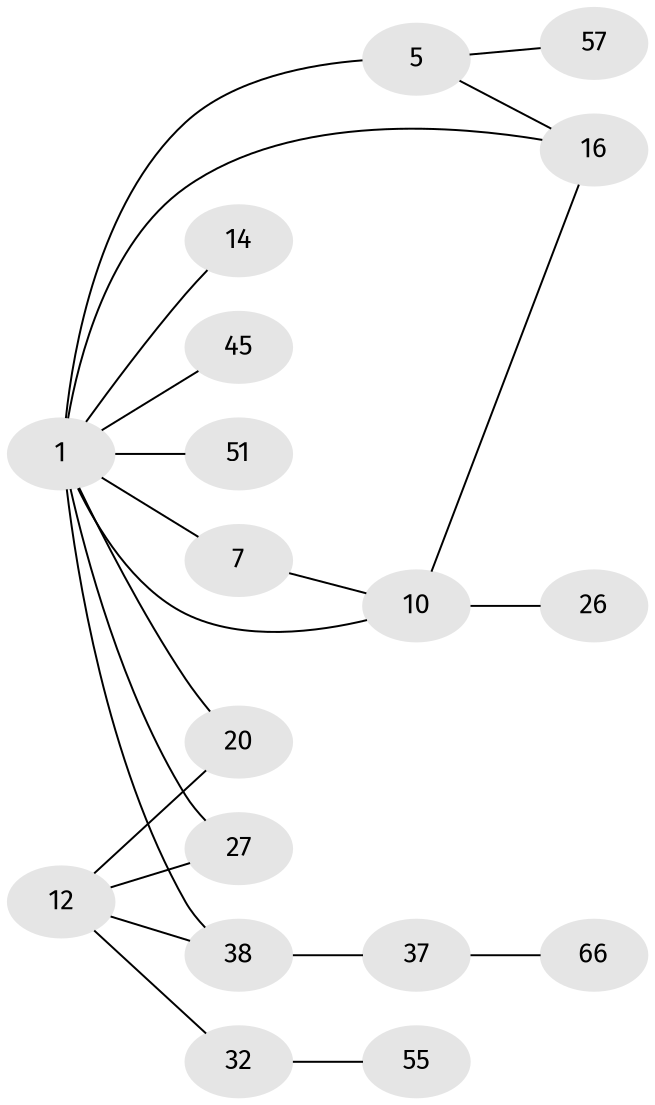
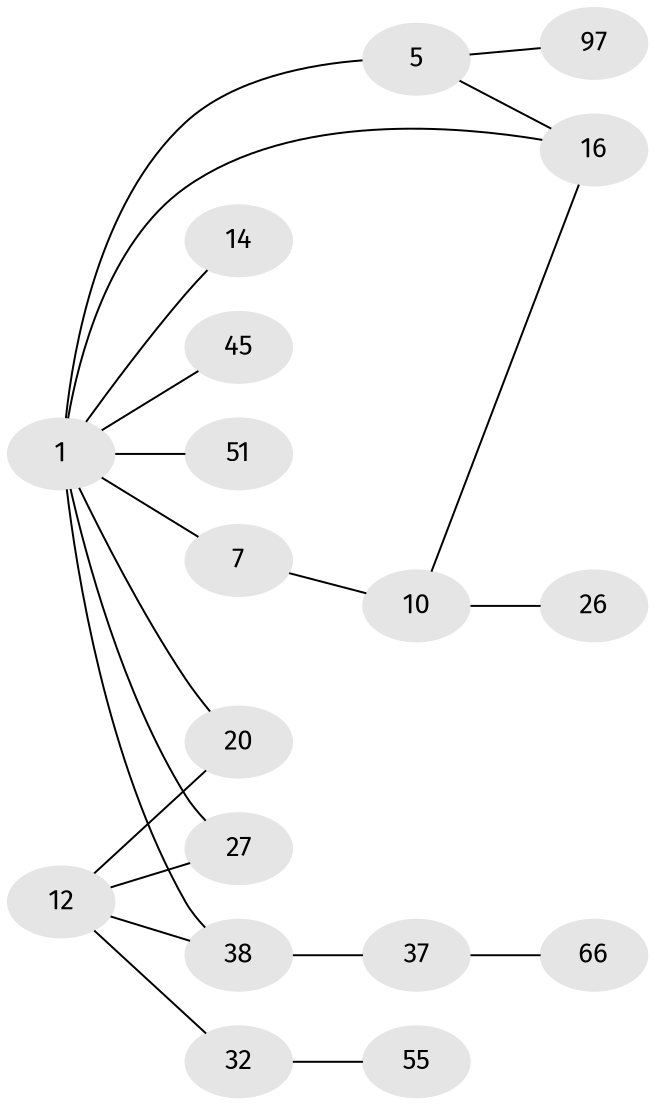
(594, 43) -> (594, 43)
(193, 617) -> none
